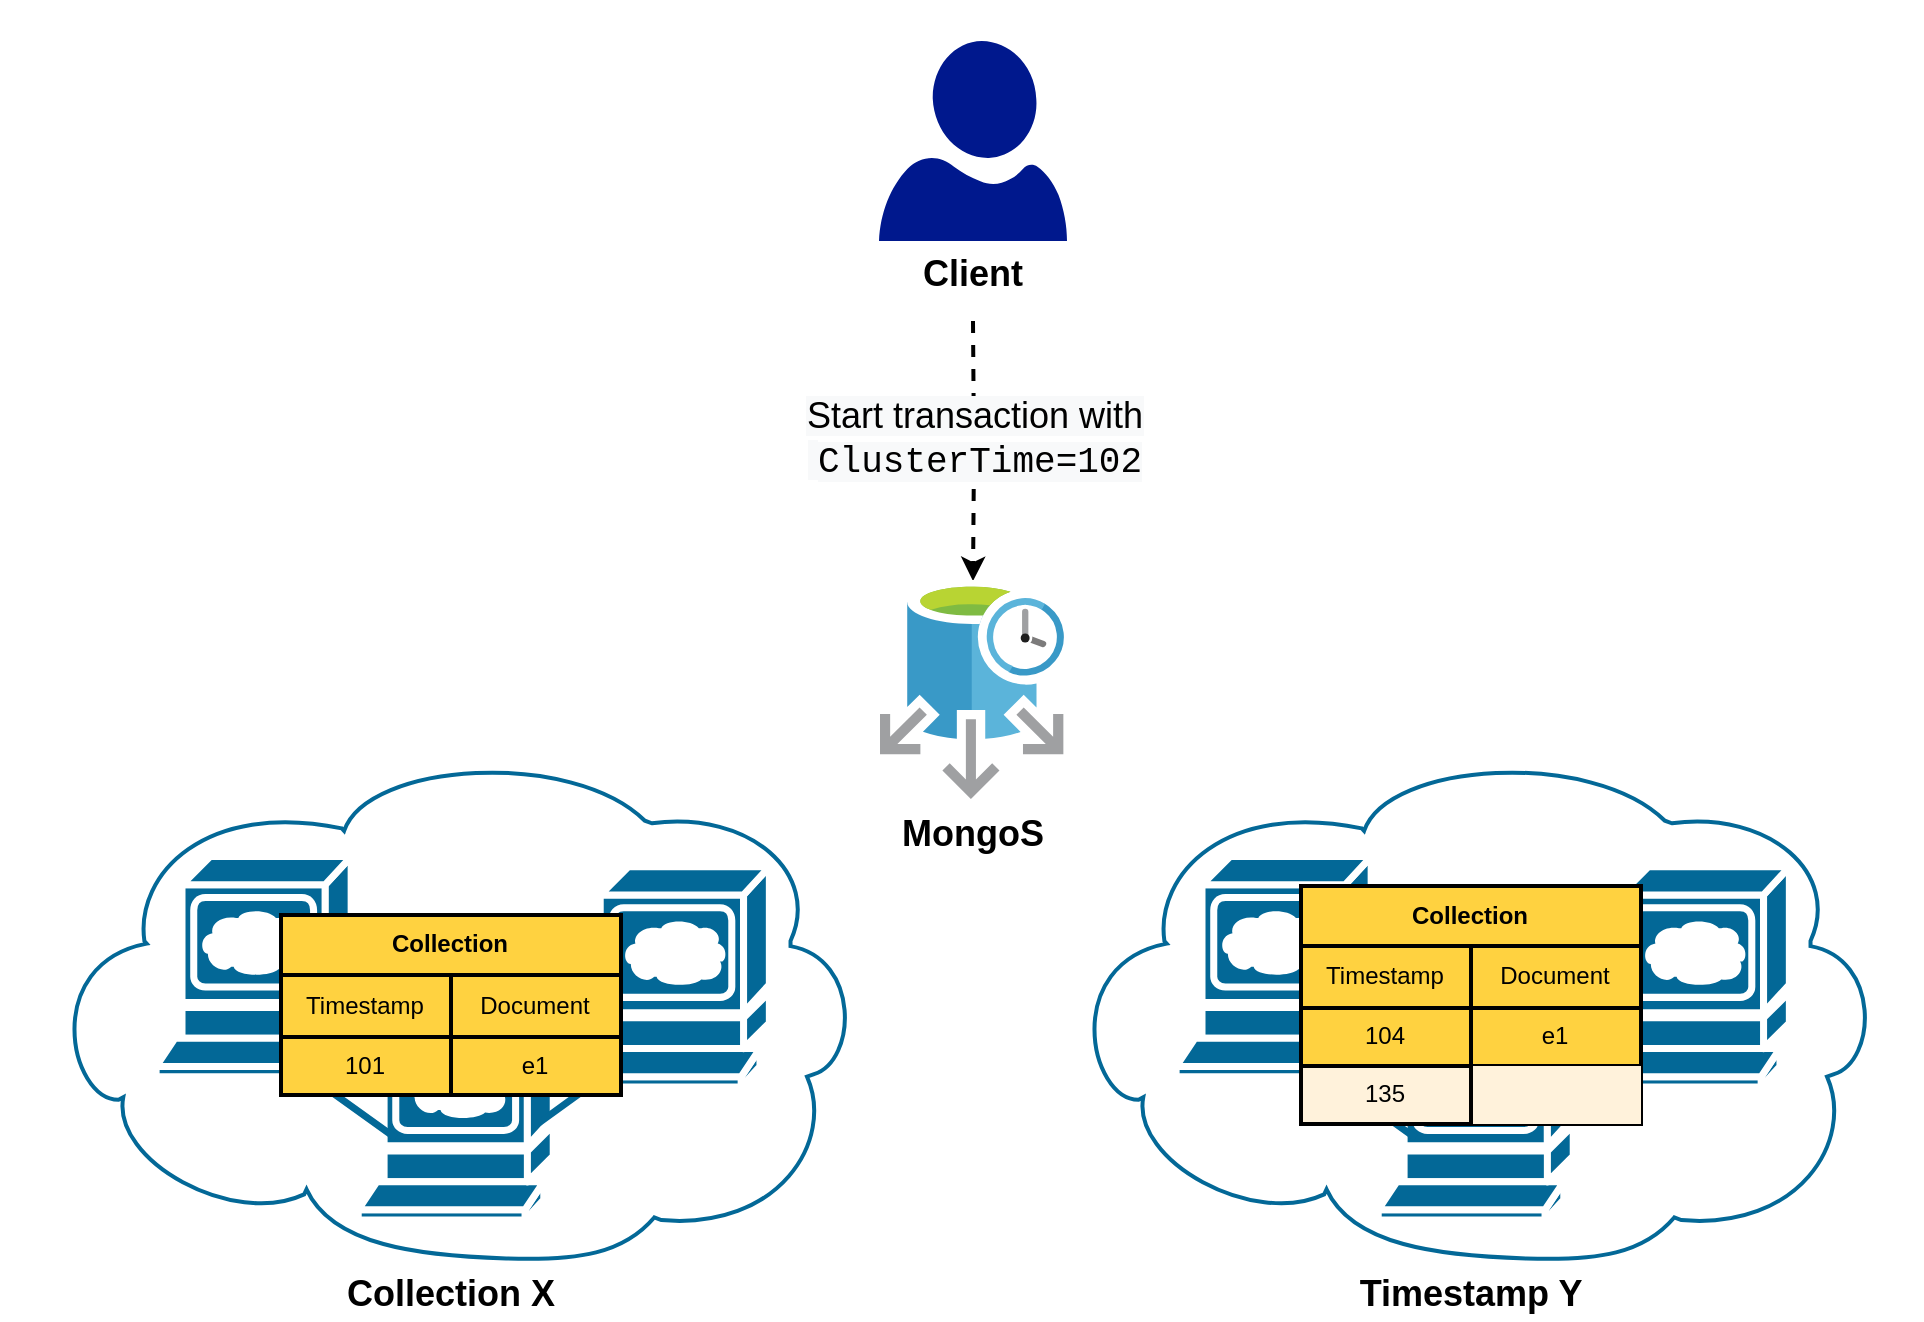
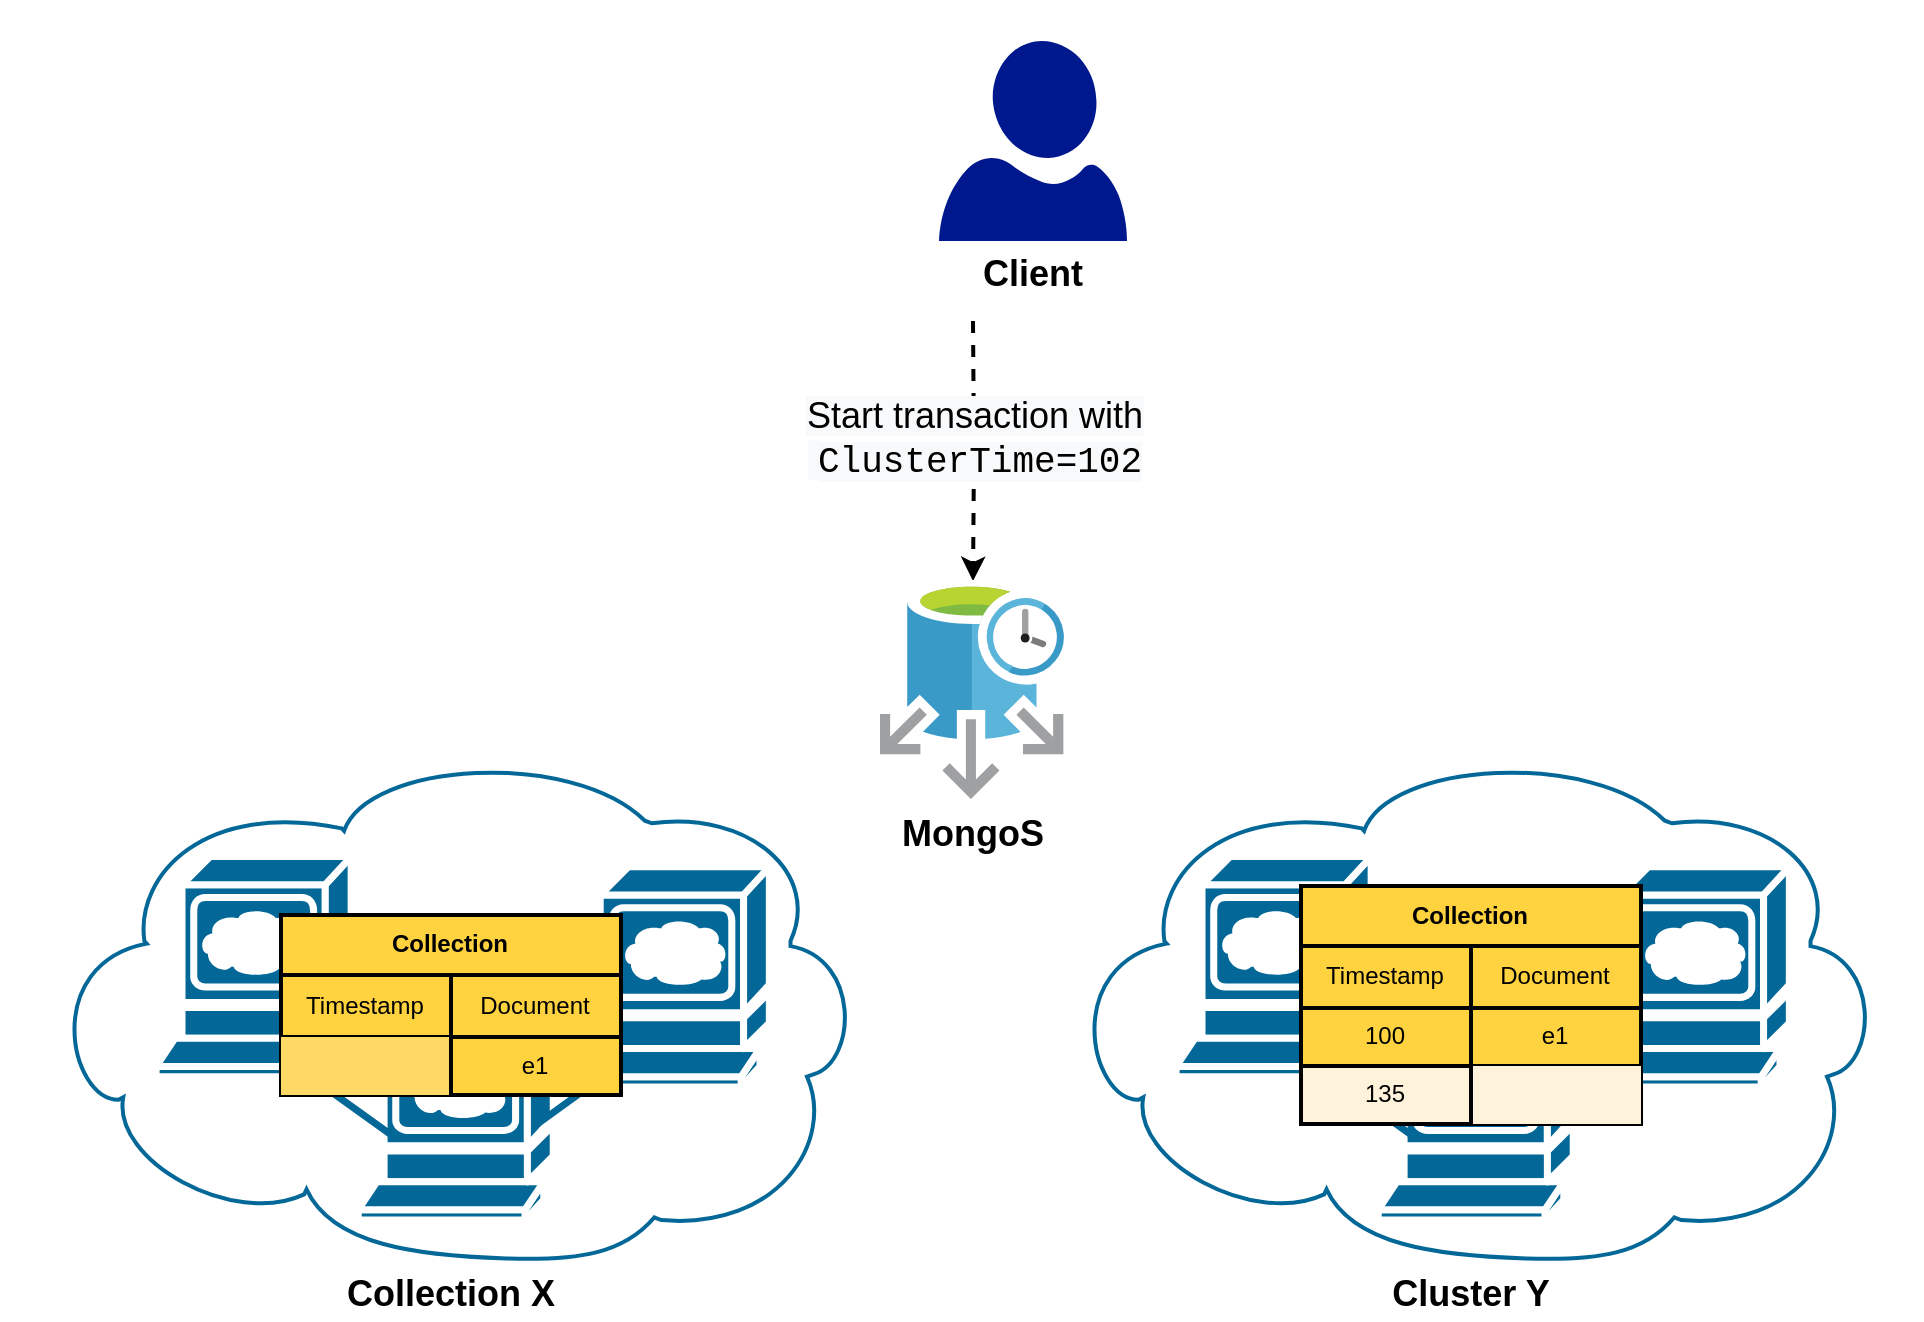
(973, 141) -> (1033, 141)
(1386, 1037) -> (1386, 1037)
(366, 1066) -> none
(1472, 1289) -> (1472, 1289)
